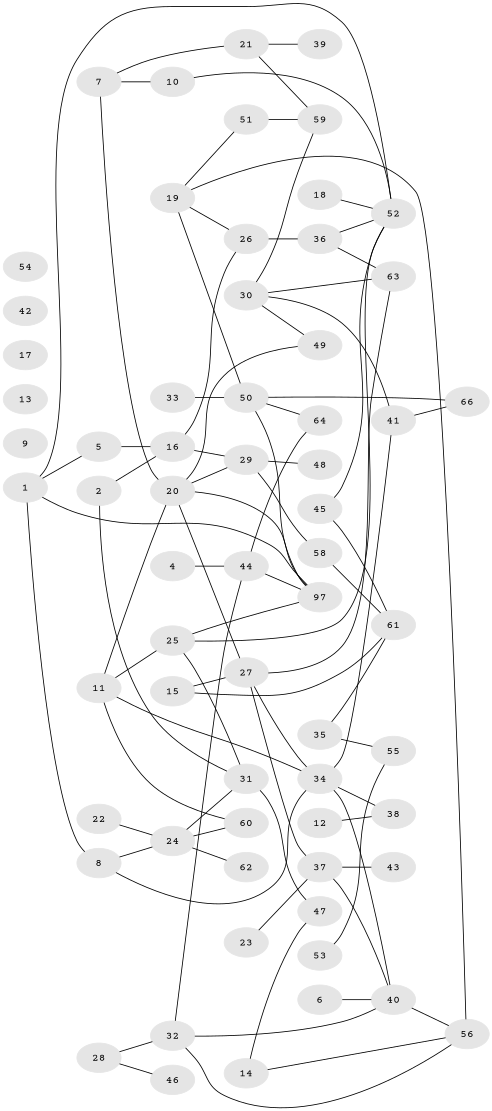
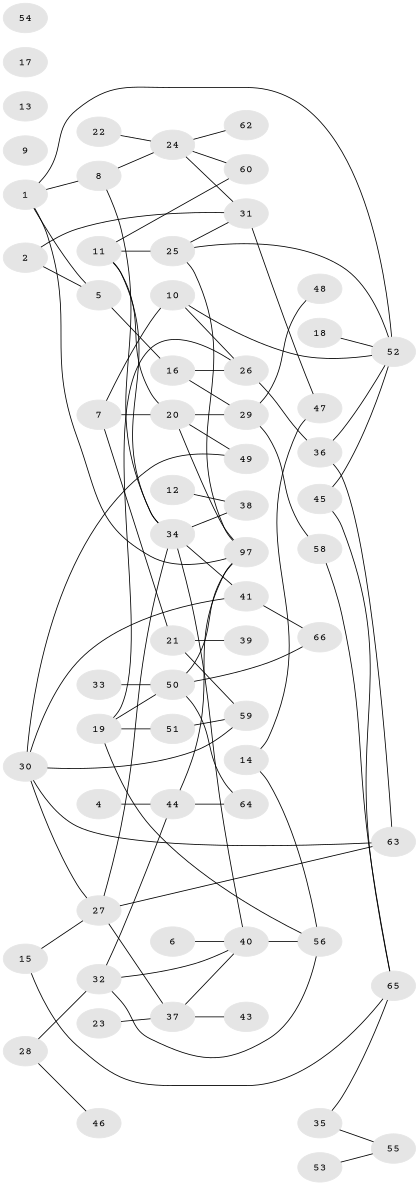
(25, 311) -> none
none -> (206, 329)
(136, 469) -> (62, 277)
(210, 582) -> (55, 841)
(393, 625) -> (393, 986)
